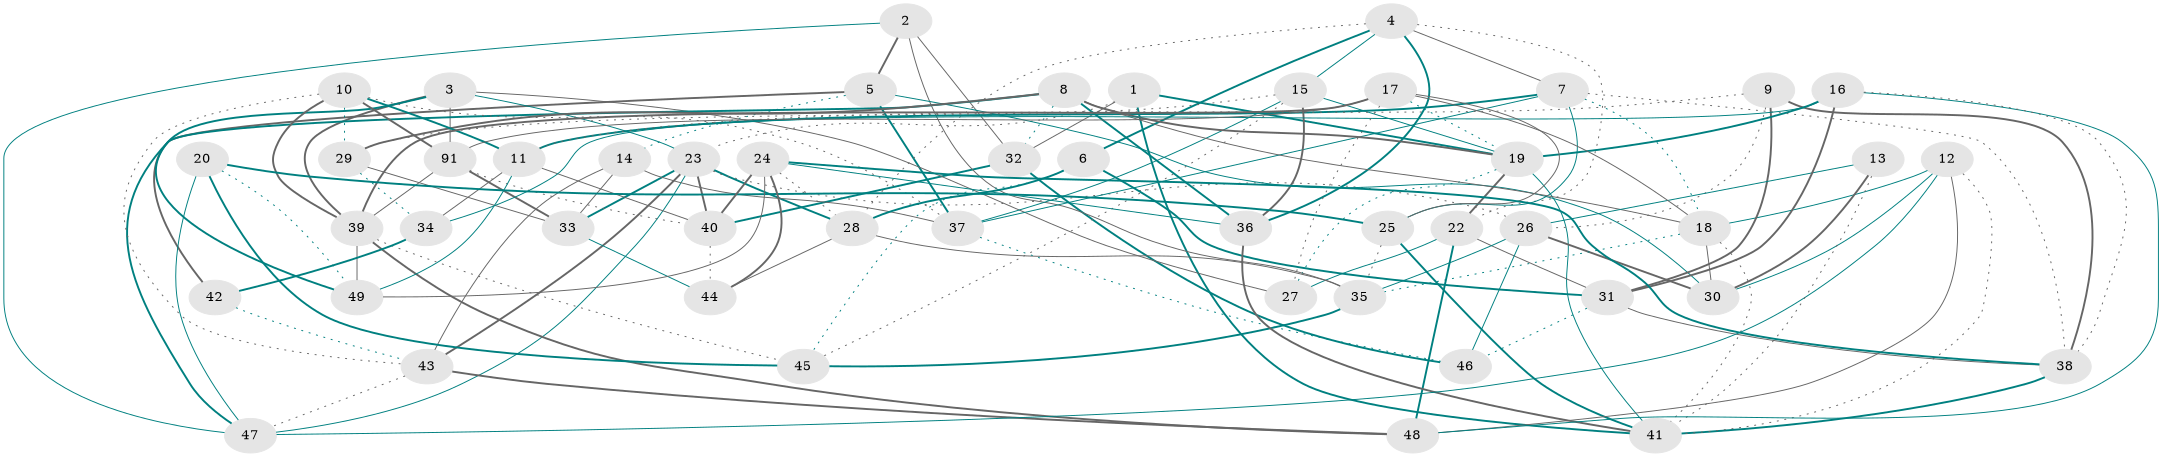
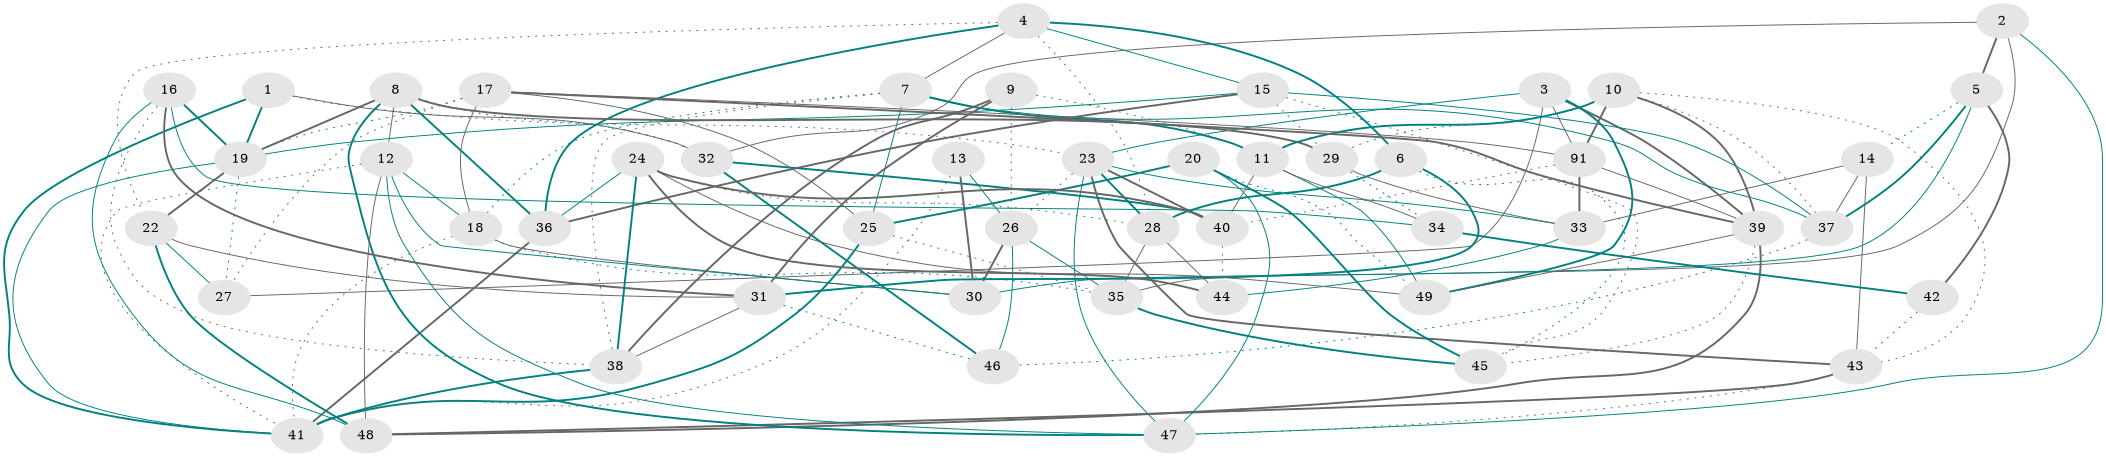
(1380, 171) -> (391, 130)
(642, 188) -> (1322, 196)
